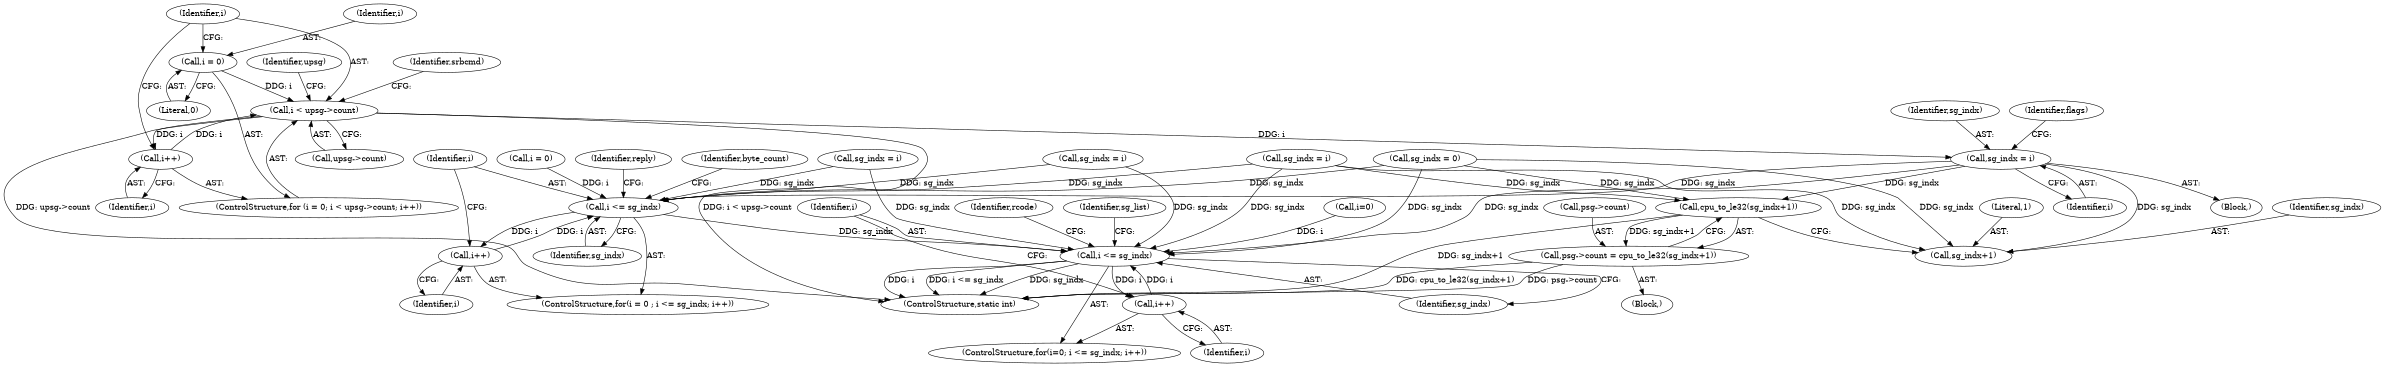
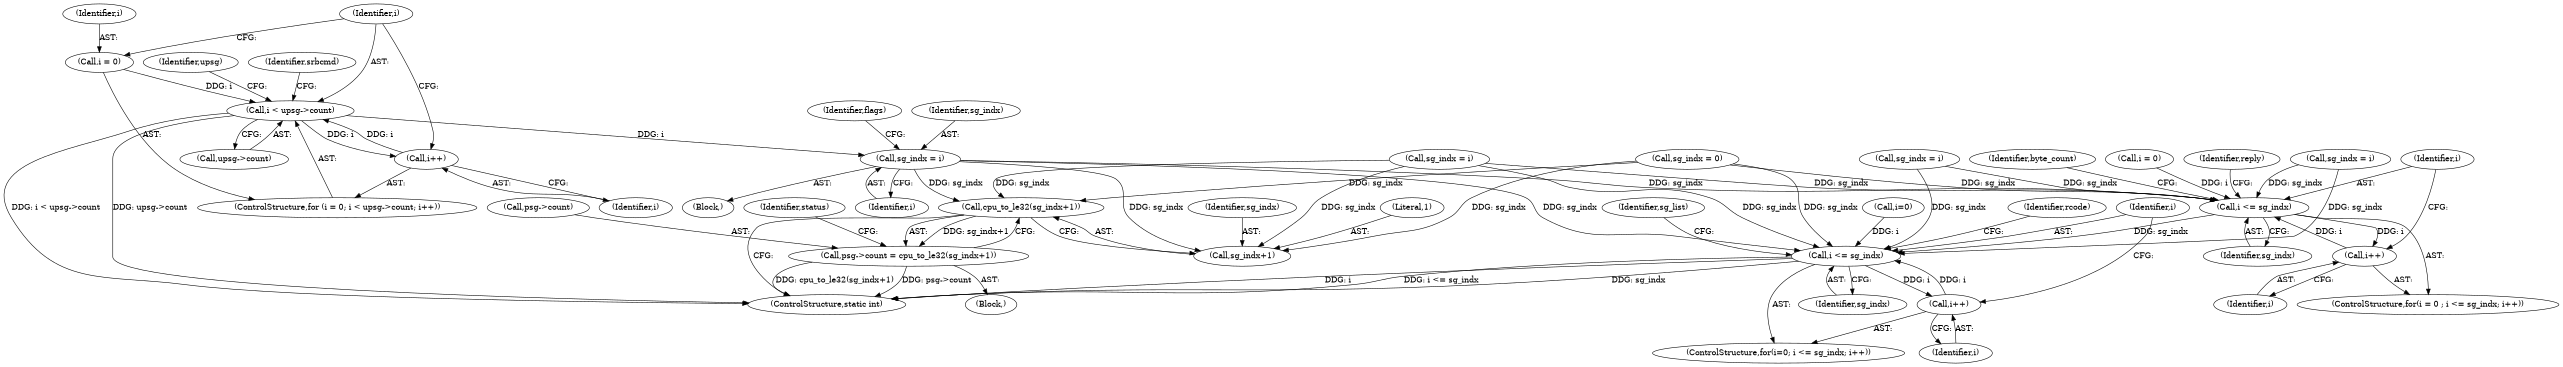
(178, 111) -> none
none -> (794, 208)
none -> (1121, 244)
(1471, 256) -> (765, 256)
